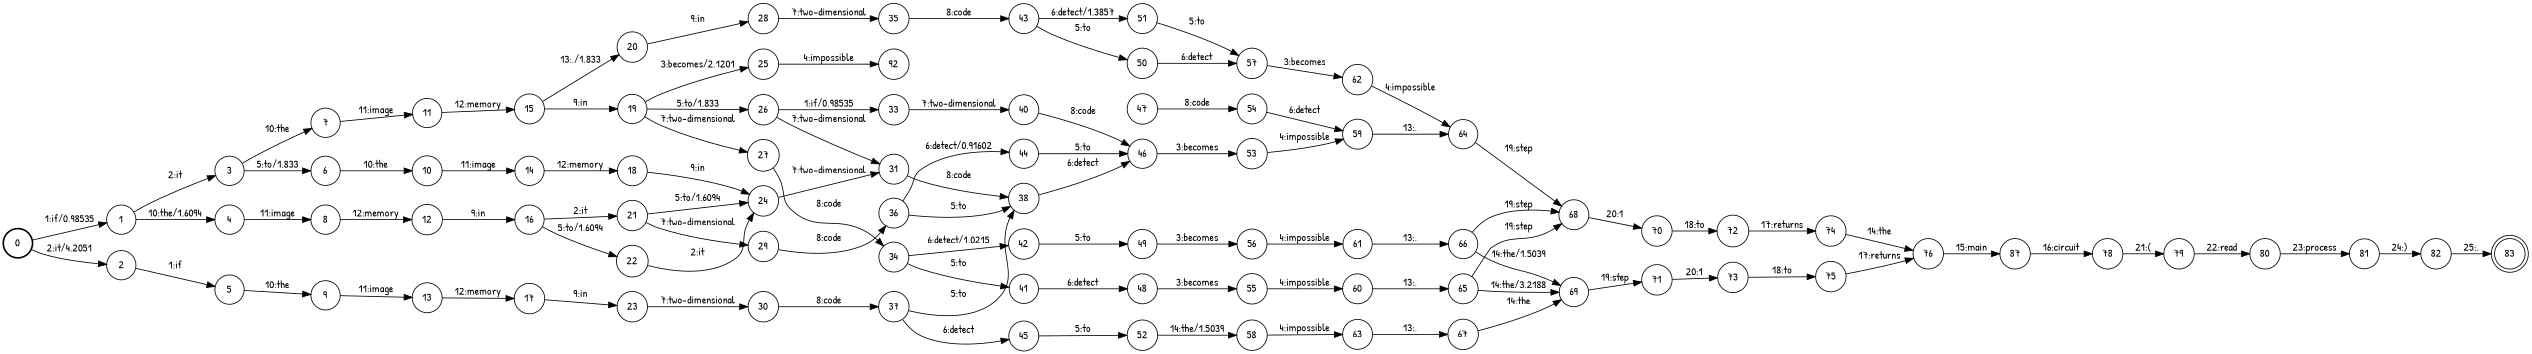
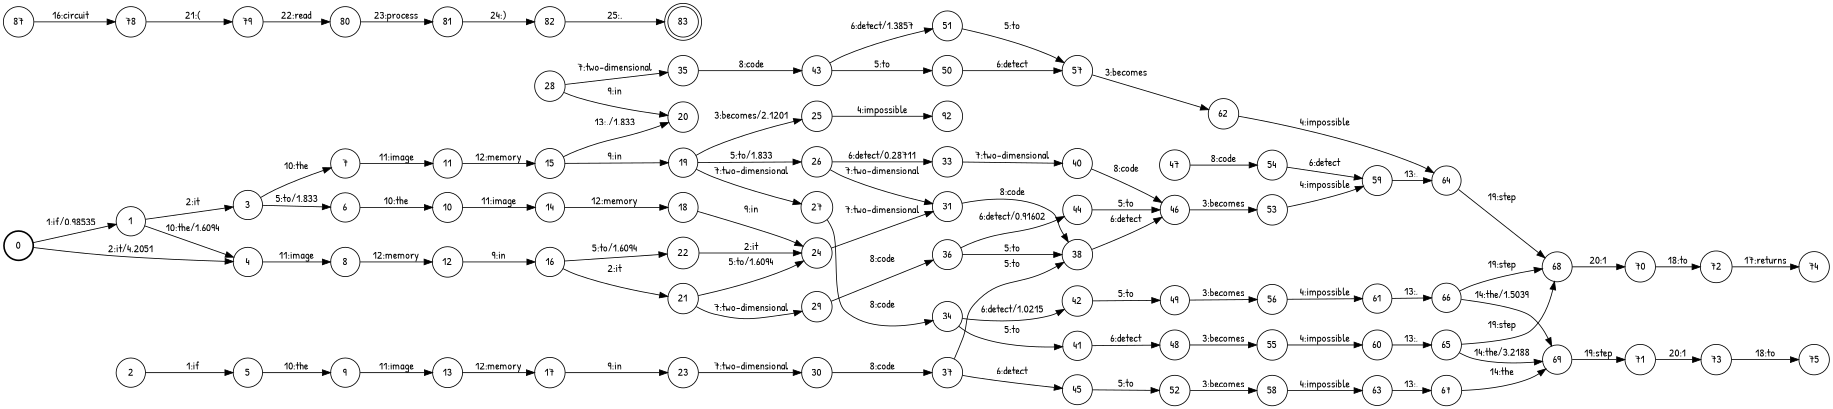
(694, 34) -> (611, 106)
(829, 104) -> (882, 156)
(1928, 254) -> none
(64, 259) -> (129, 257)
(1197, 329) -> (1224, 384)
